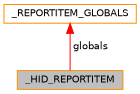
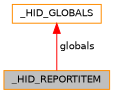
(70, 14) -> (57, 14)
